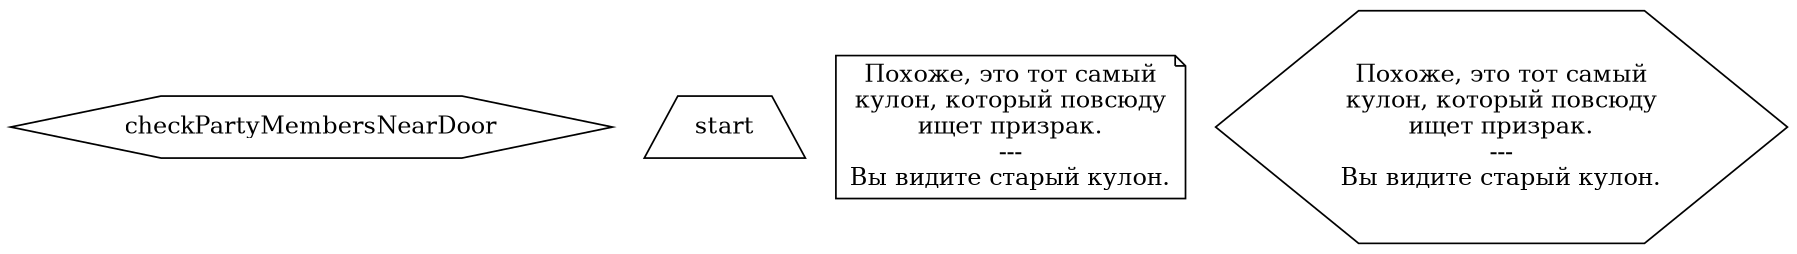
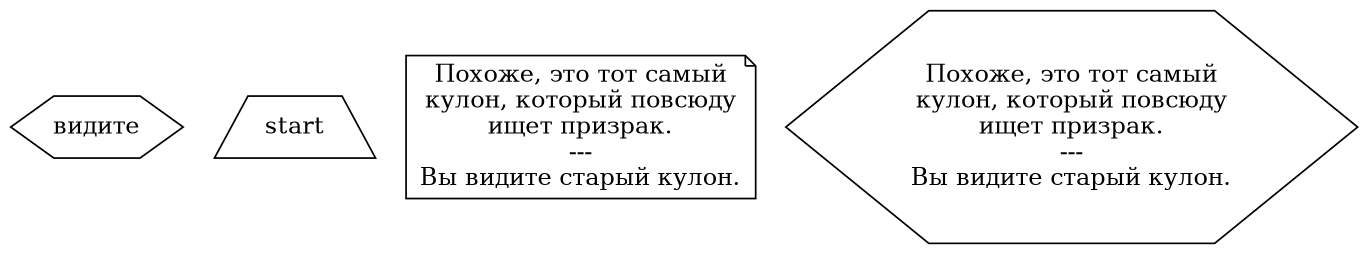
(311, 127) -> (97, 127)
